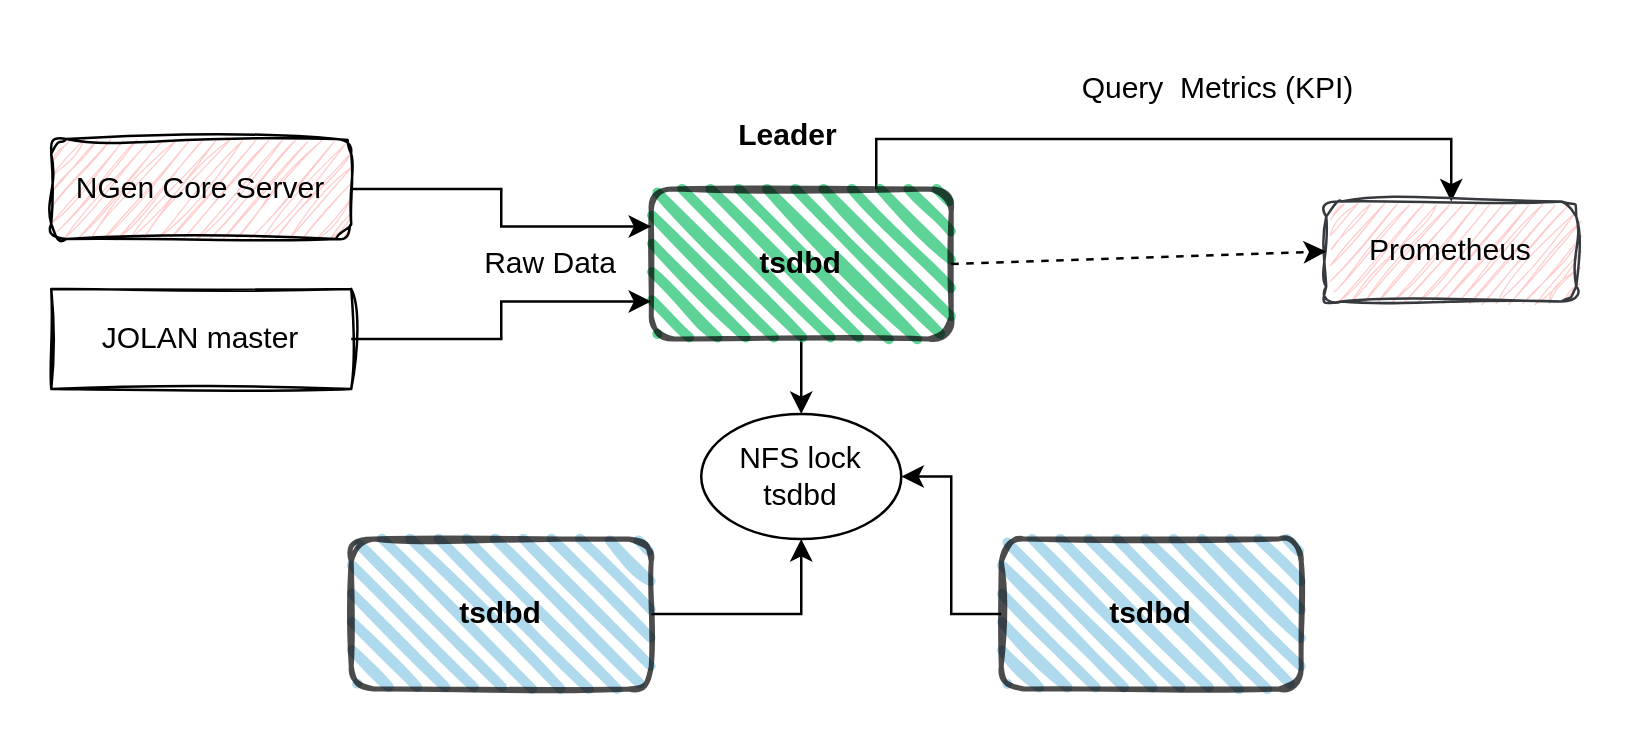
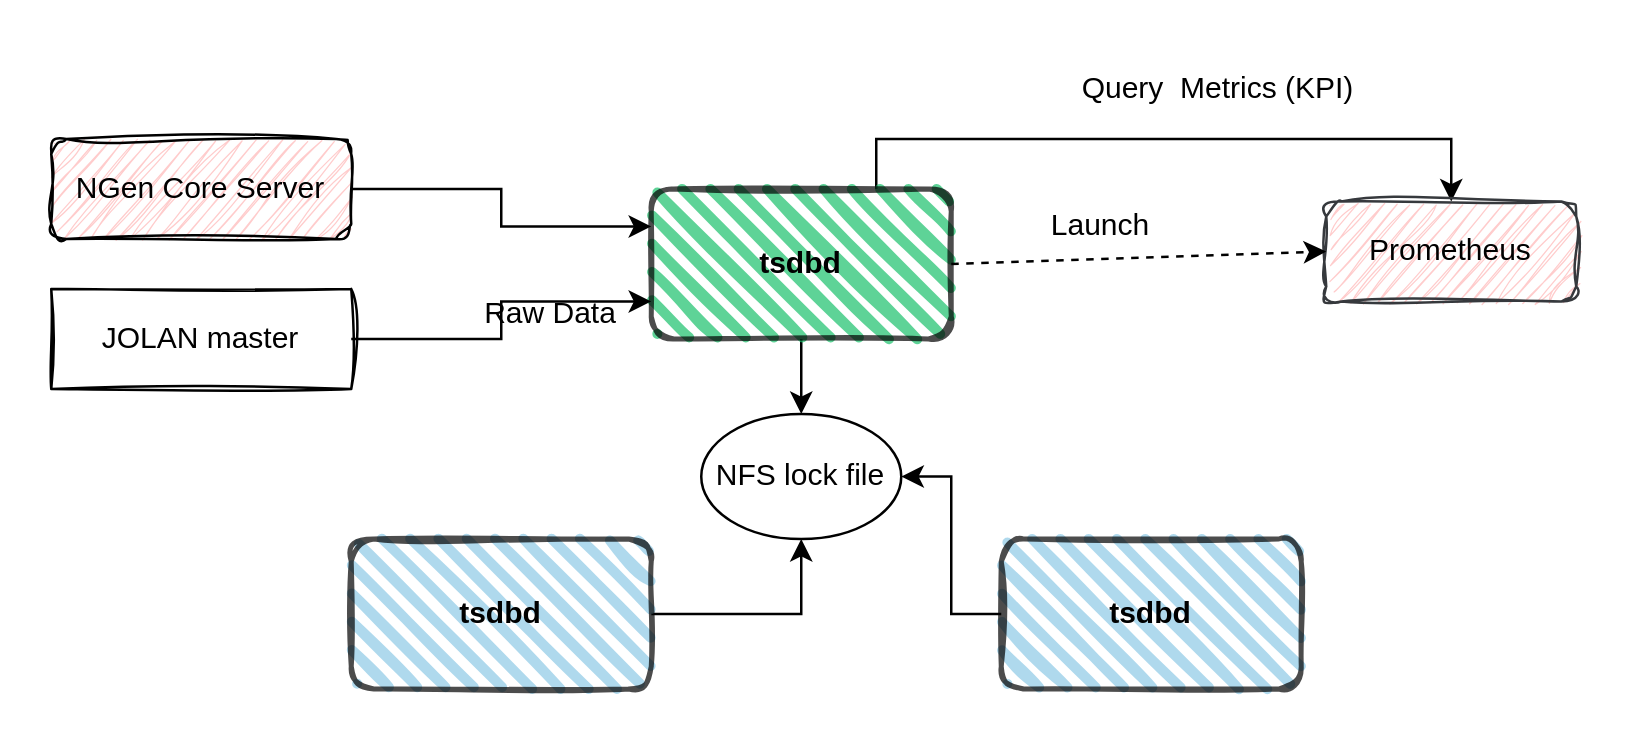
(789, 136) -> none
none -> (1101, 226)
(551, 264) -> (551, 314)
(801, 476) -> (801, 476)
